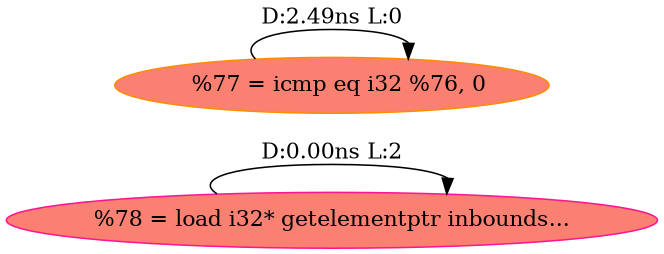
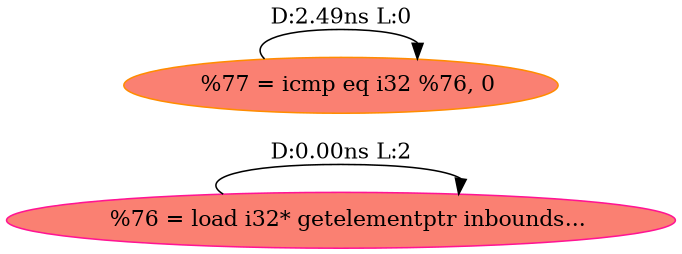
(332, 220) -> (341, 220)
